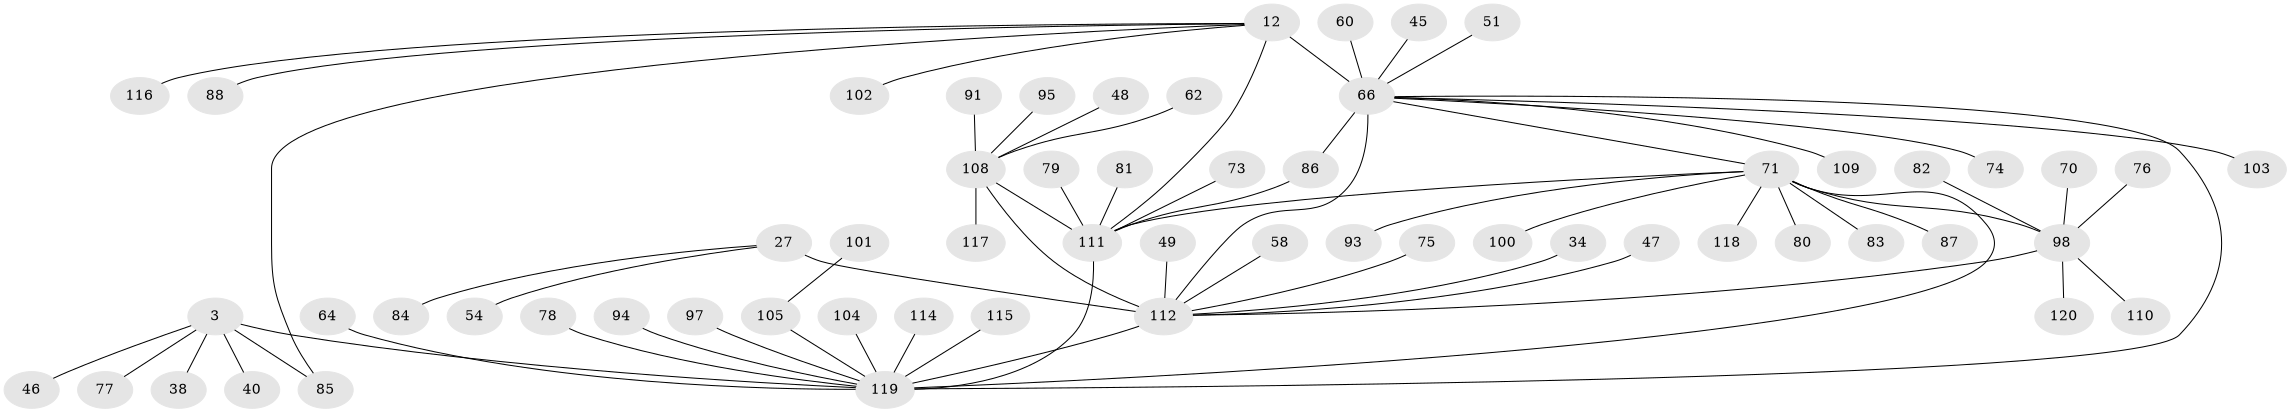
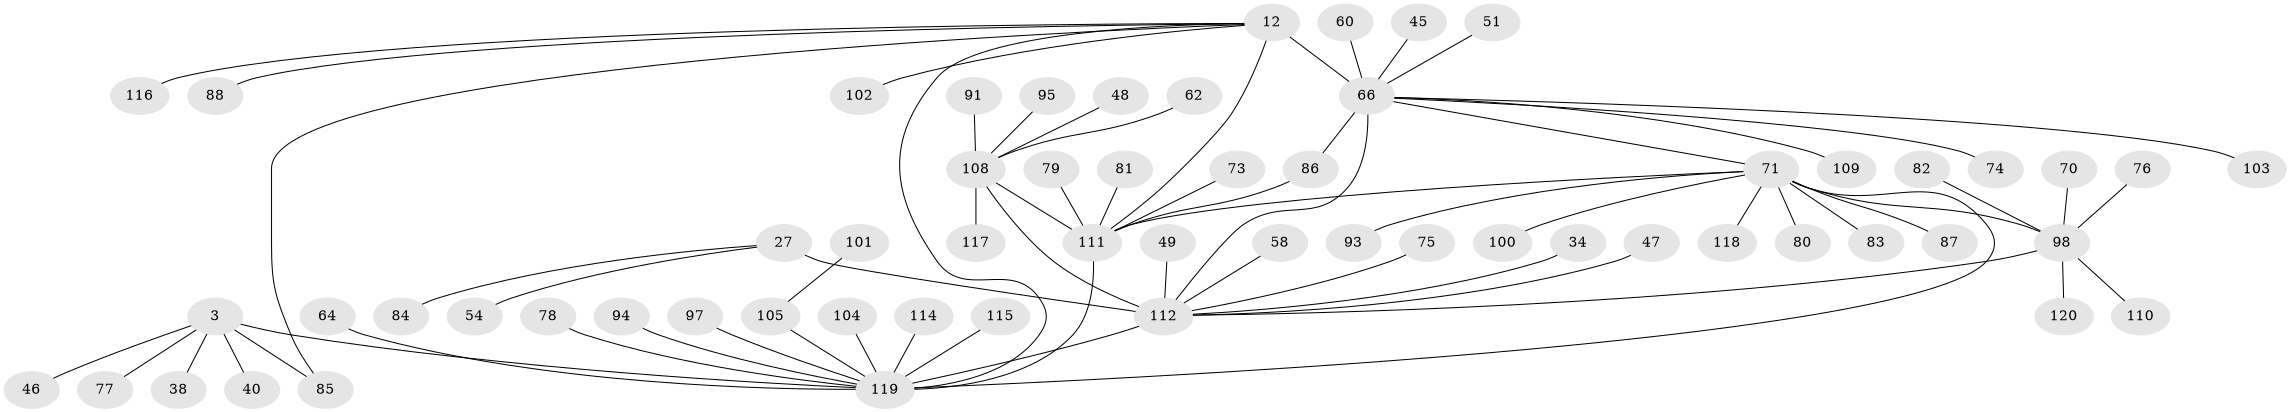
(2047, 358) -> (900, 158)
